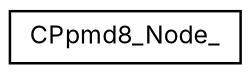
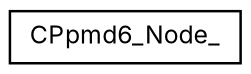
(125, 37) -> (125, 37)
